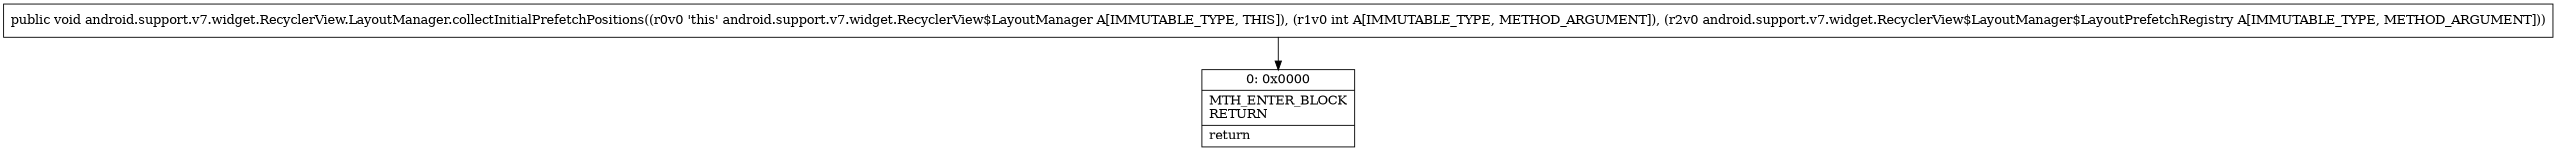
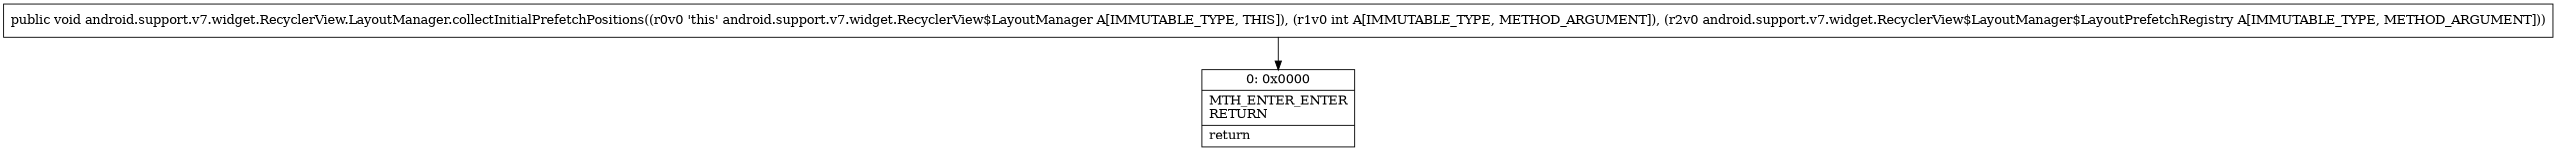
(1278, 101) -> (1278, 101)
